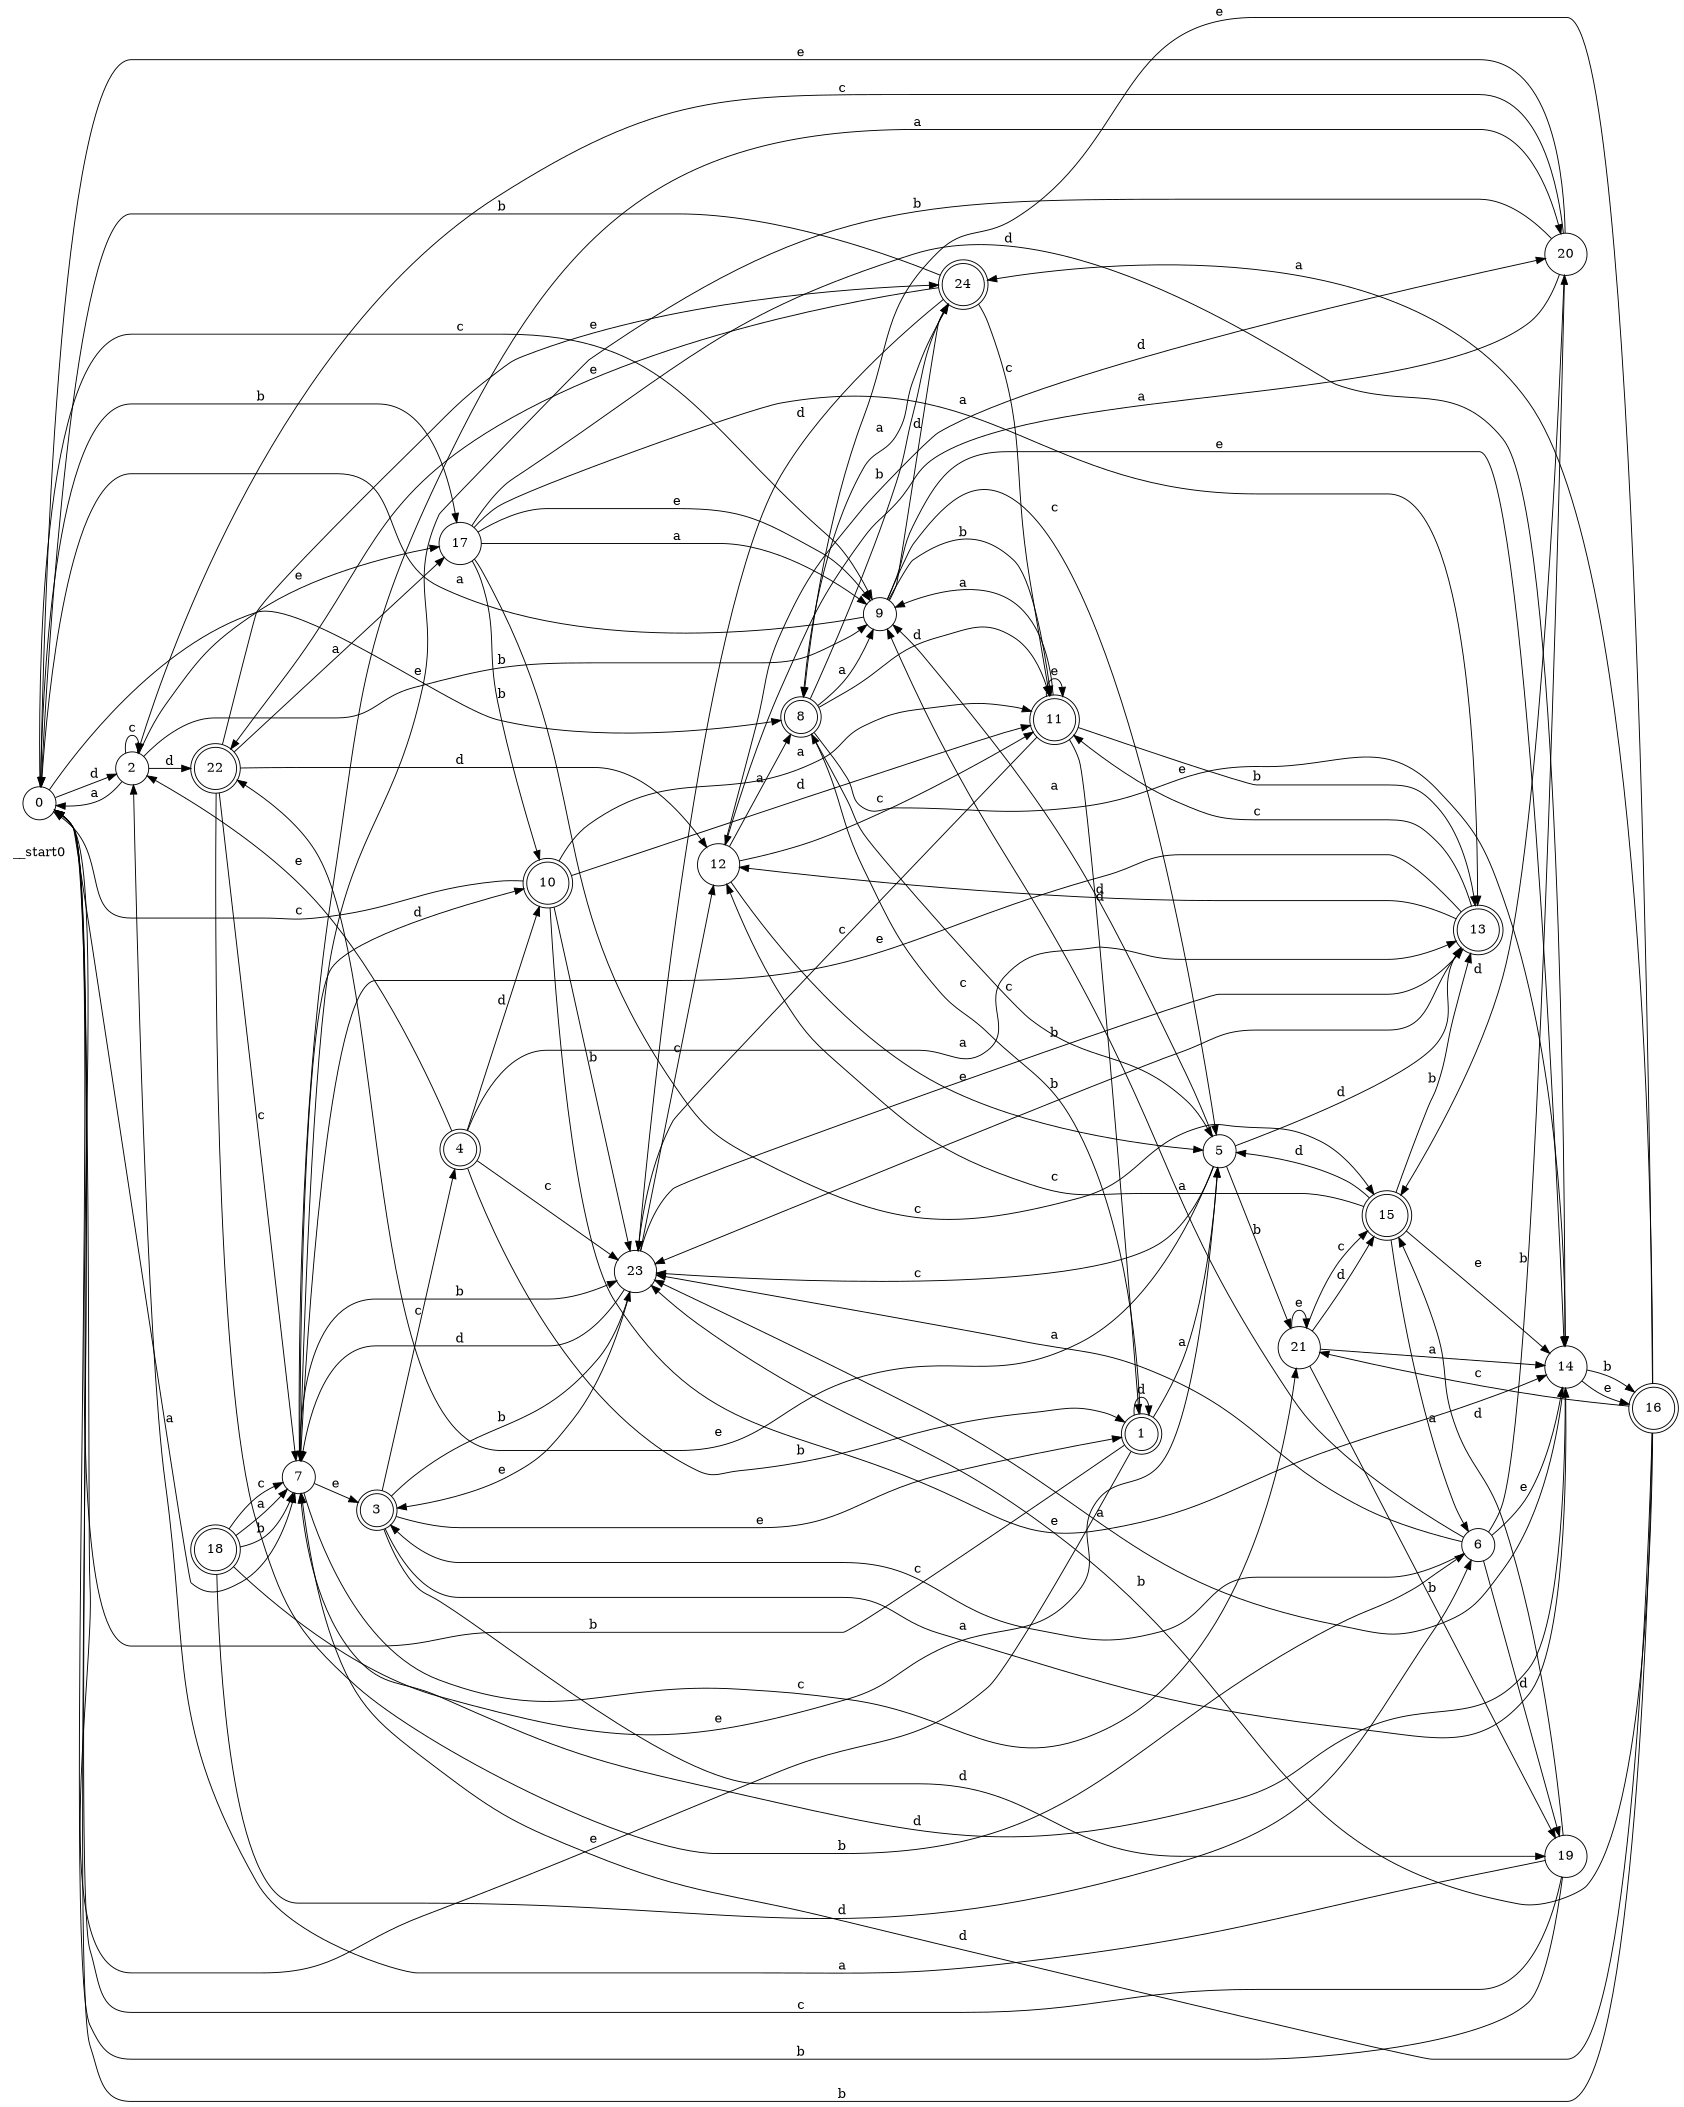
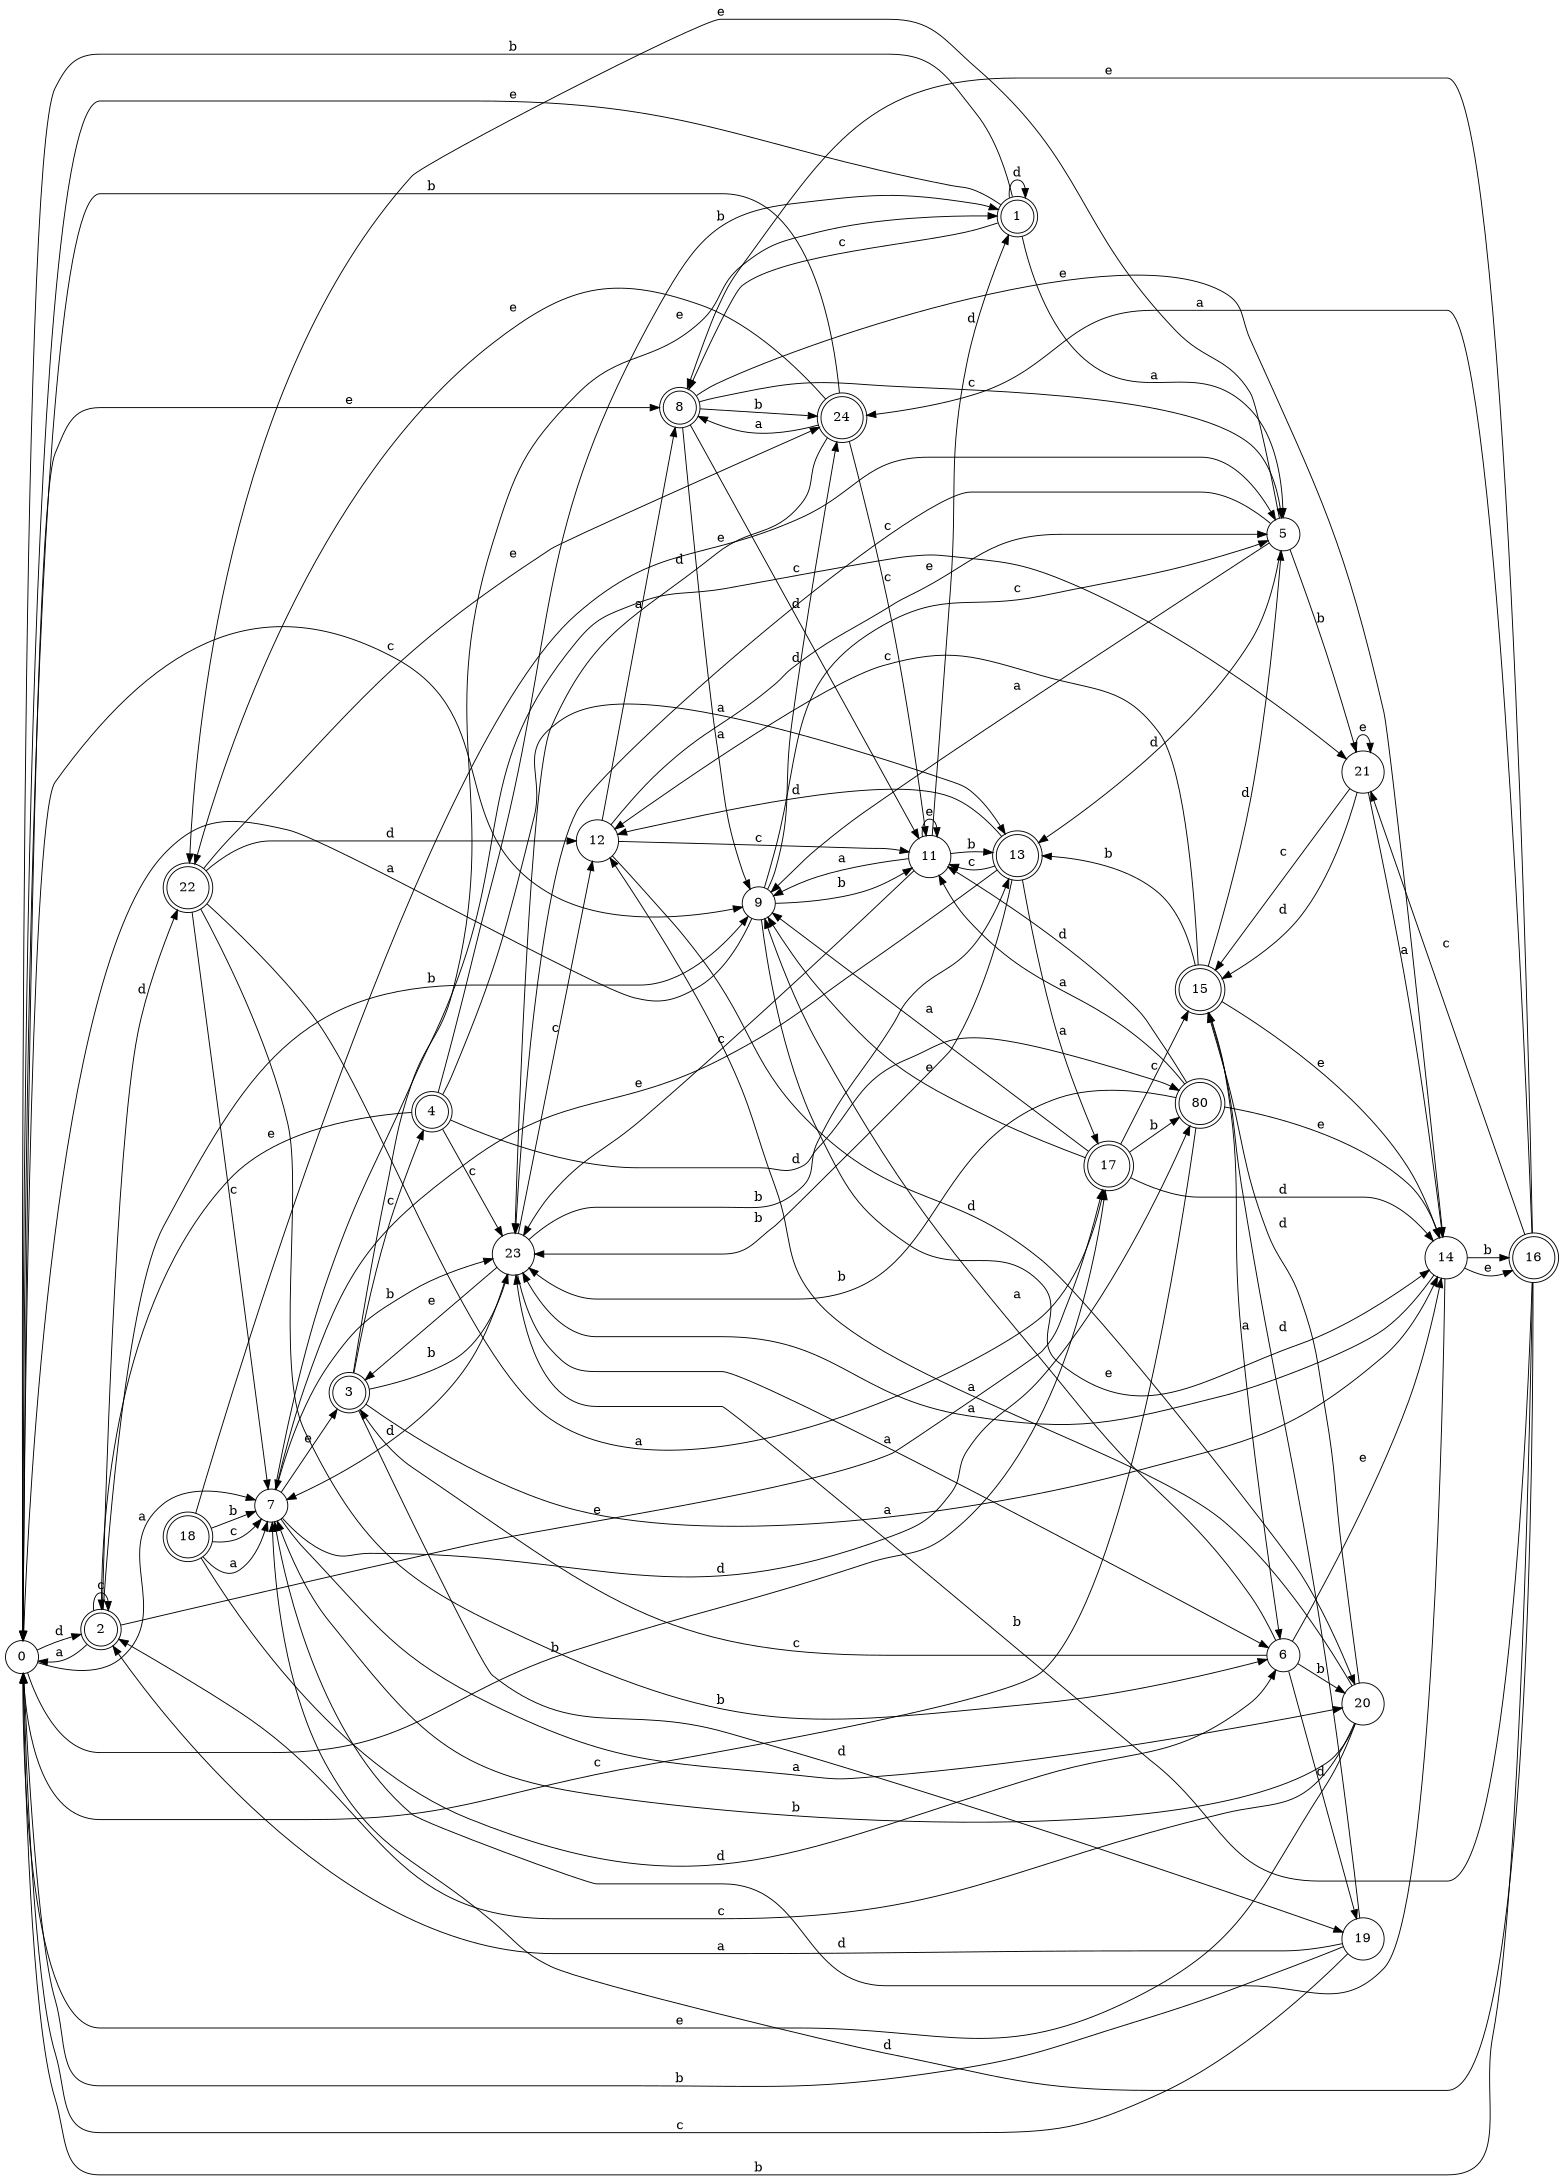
(1126, 476) -> (1051, 1010)
(460, 543) -> (1109, 1166)
(1055, 720) -> (930, 857)
(132, 768) -> (101, 1630)
(39, 853) -> none
(548, 883) -> (1200, 1104)
(1085, 1352) -> (877, 1442)
(1430, 1598) -> none
